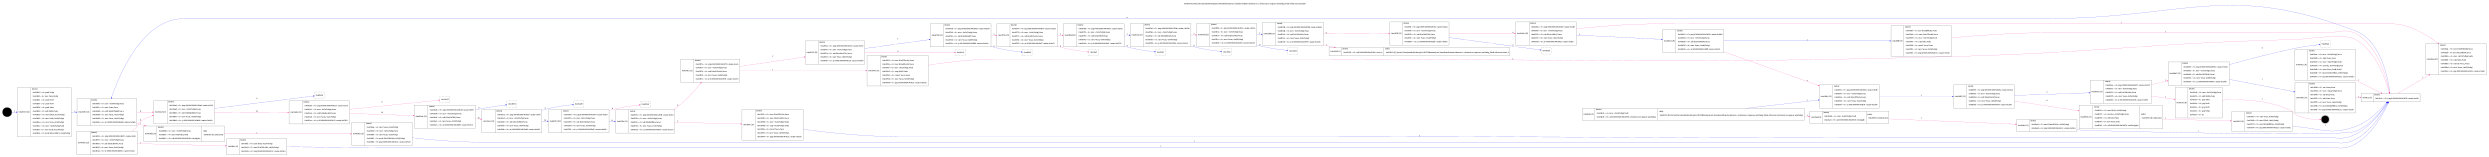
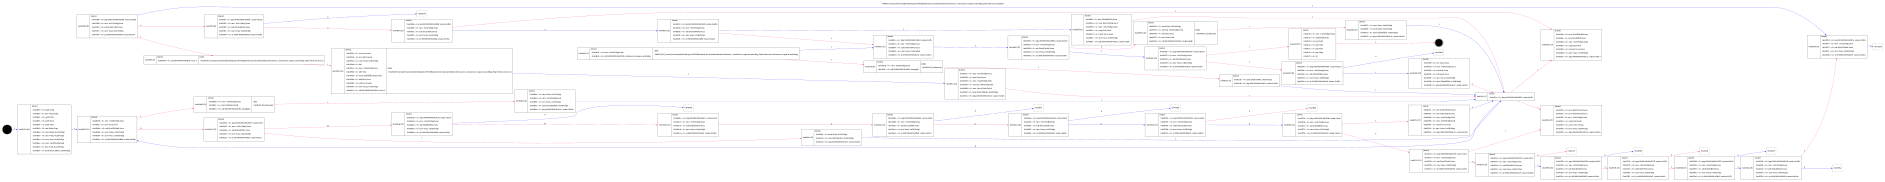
(1259, 34) -> (985, 7)
(1674, 61) -> (1528, 105)
none -> (422, 71)
(445, 100) -> none
(145, 112) -> (170, 129)
